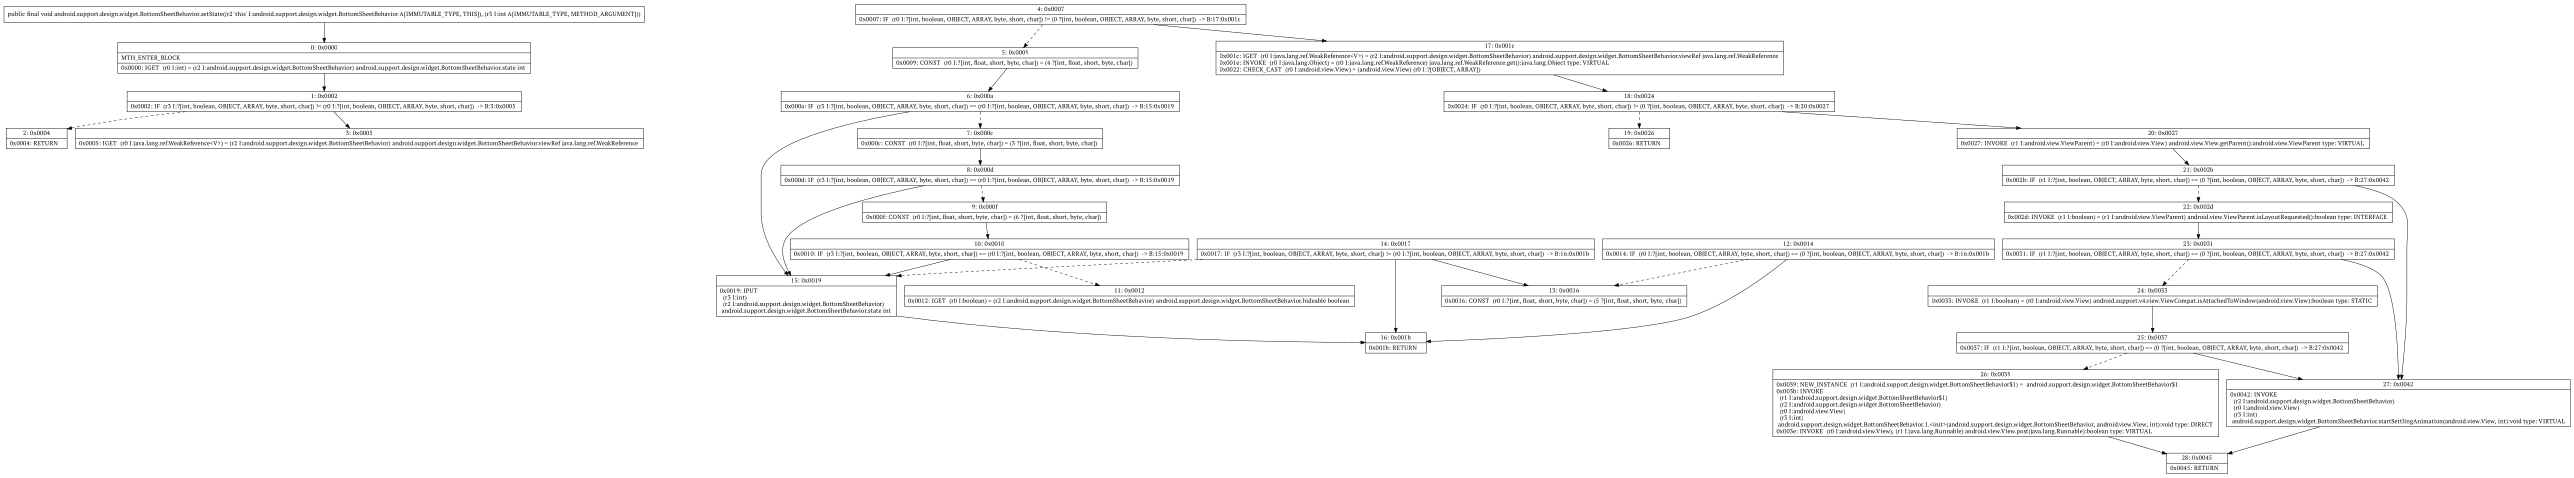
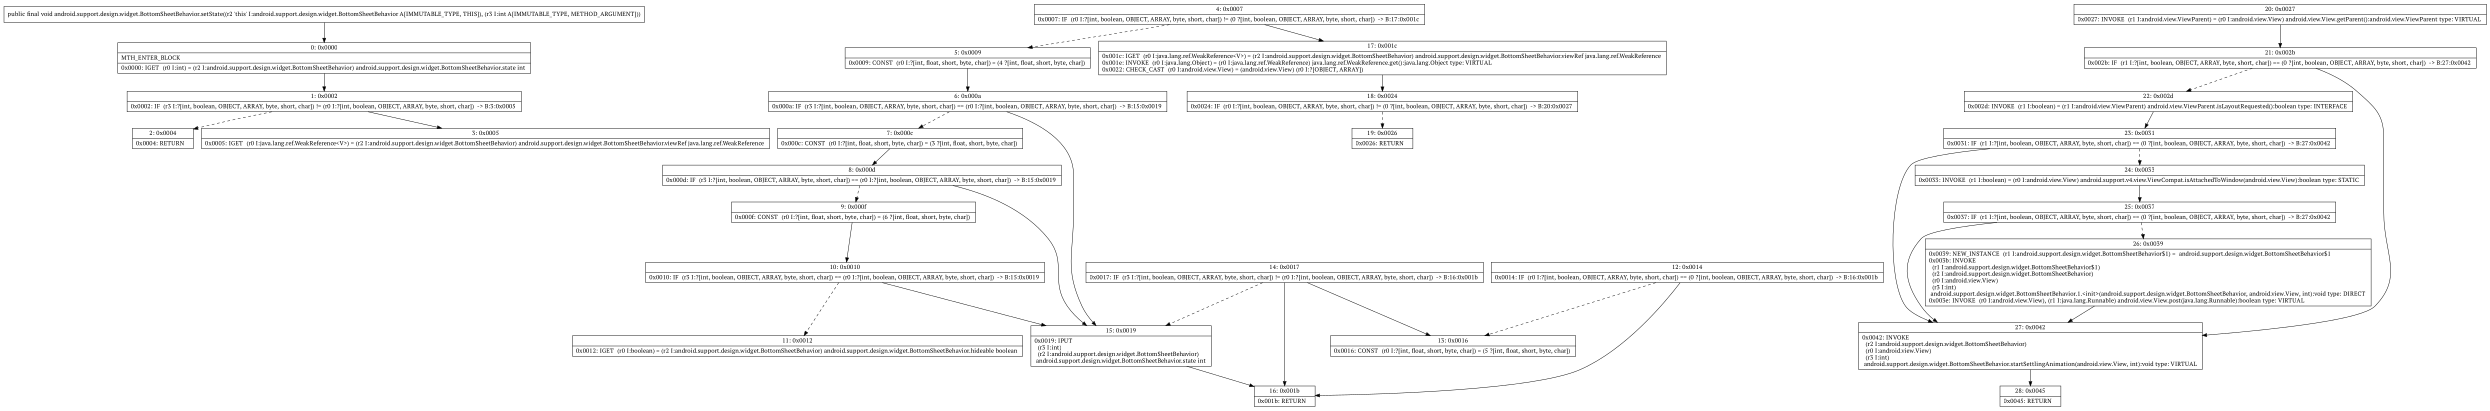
(1899, 120) -> none
(2135, 445) -> (2083, 313)
